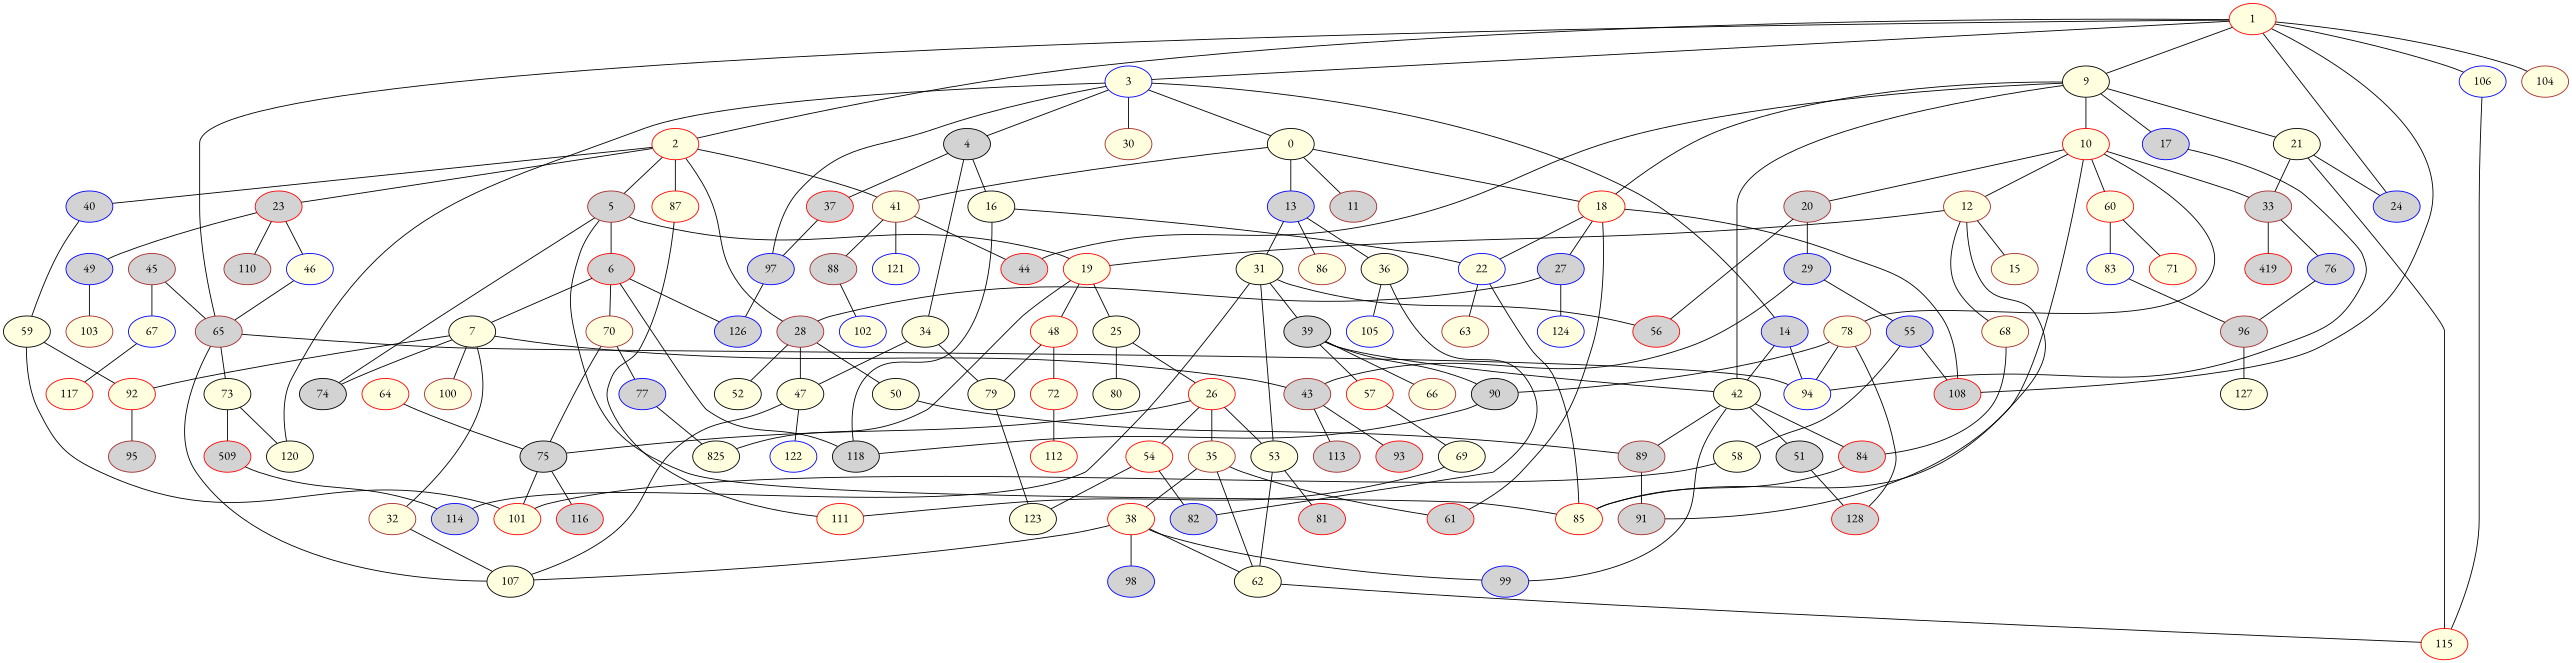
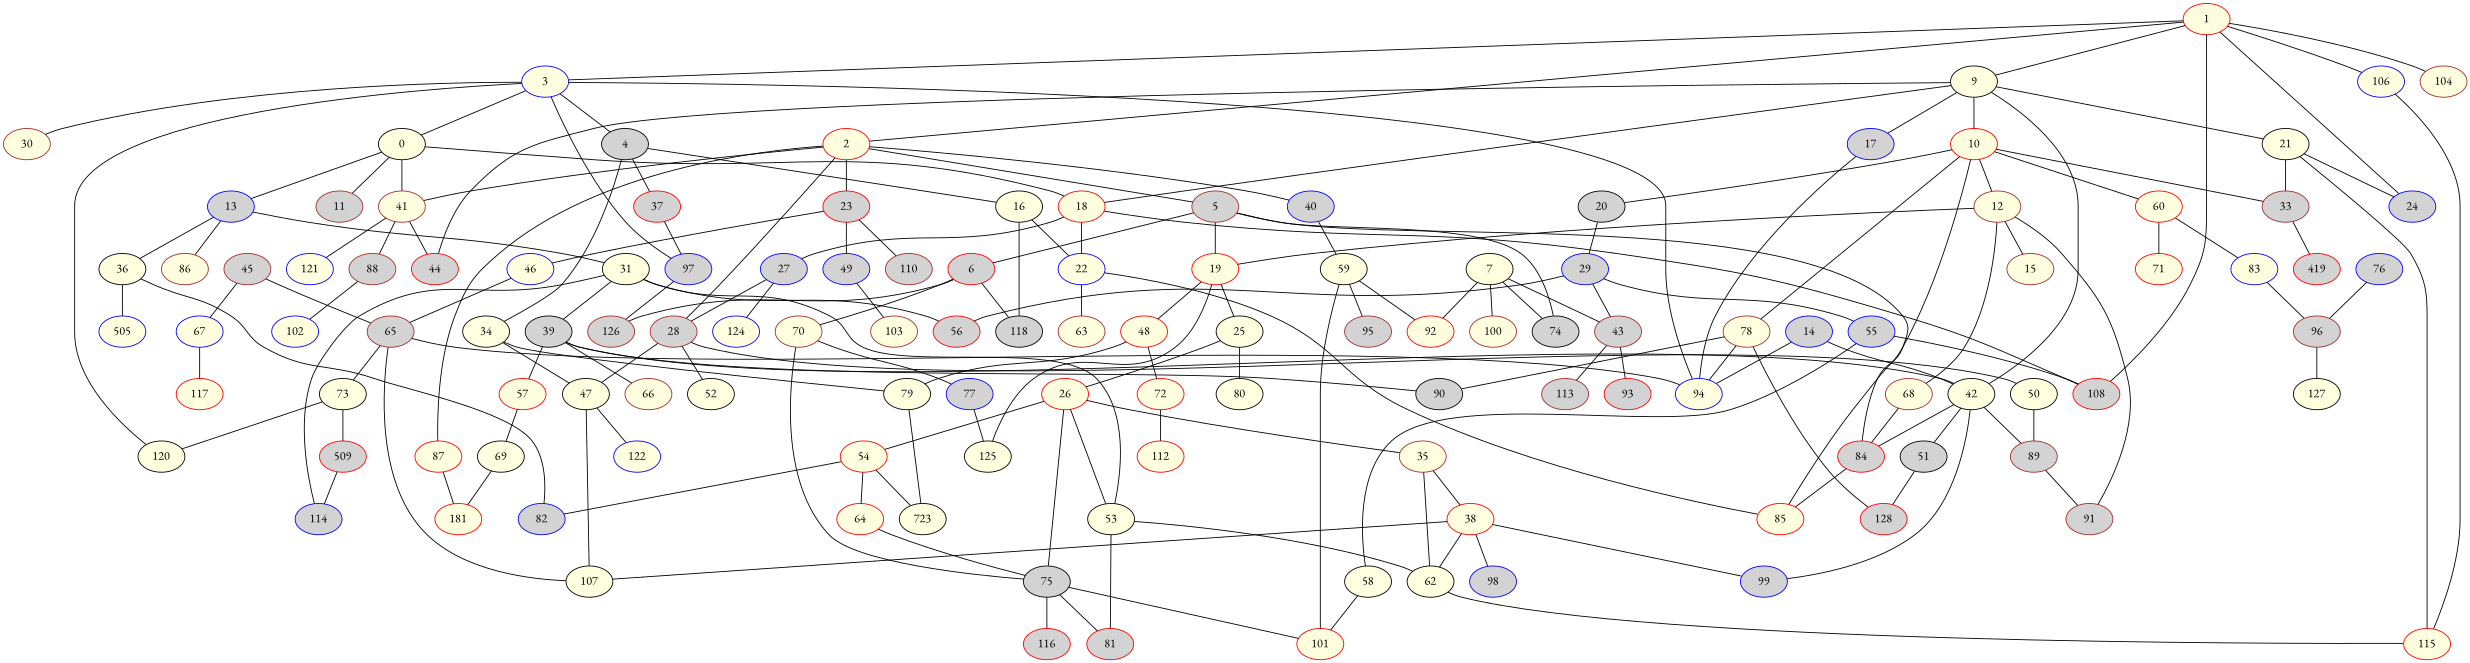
(1122, 42) -> none
(1491, 136) -> (1184, 102)
(1807, 207) -> (1602, 207)
(2299, 238) -> none
(1726, 274) -> (1268, 292)
(542, 300) -> none
(738, 332) -> (611, 332)
(1370, 332) -> (122, 332)
(132, 425) -> (1356, 300)
(1180, 437) -> none
(716, 457) -> (988, 457)
none -> (862, 488)
(878, 491) -> (1647, 240)
(392, 519) -> none
(840, 519) -> (458, 519)
(1033, 519) -> (923, 519)
(1451, 519) -> none
none -> (1079, 613)
